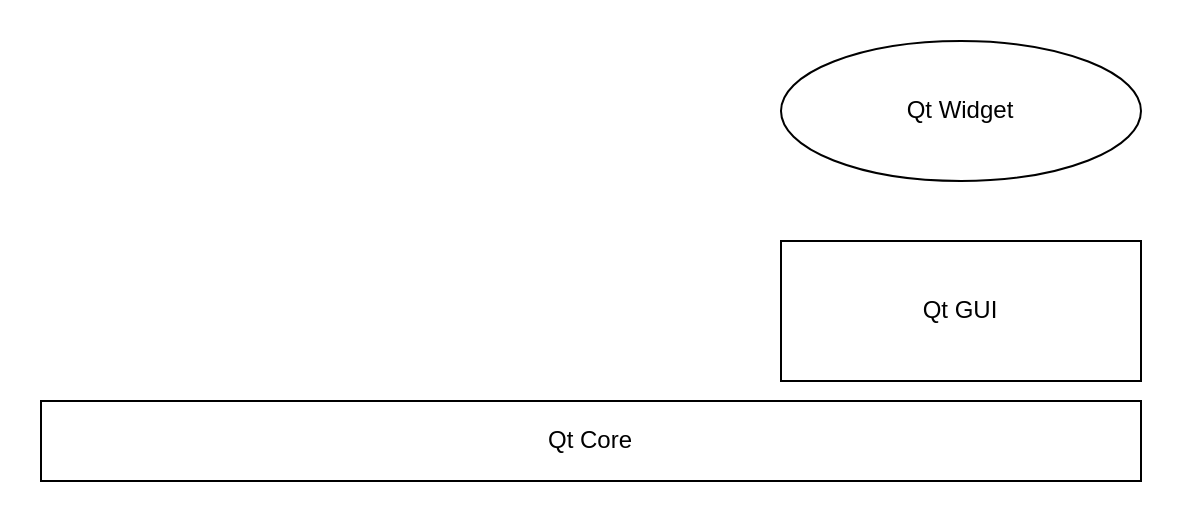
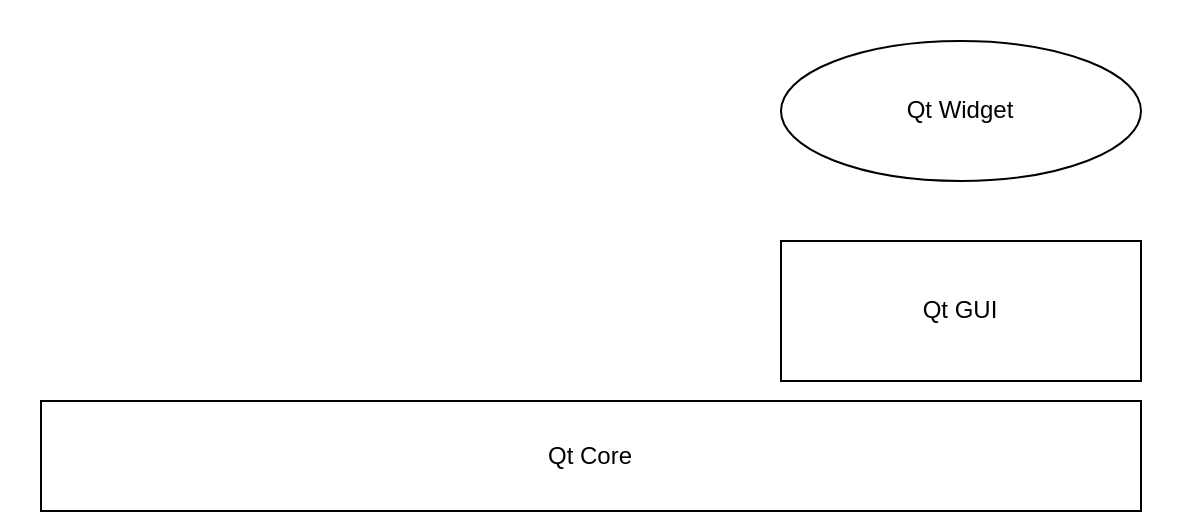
(591, 441) -> (591, 456)
